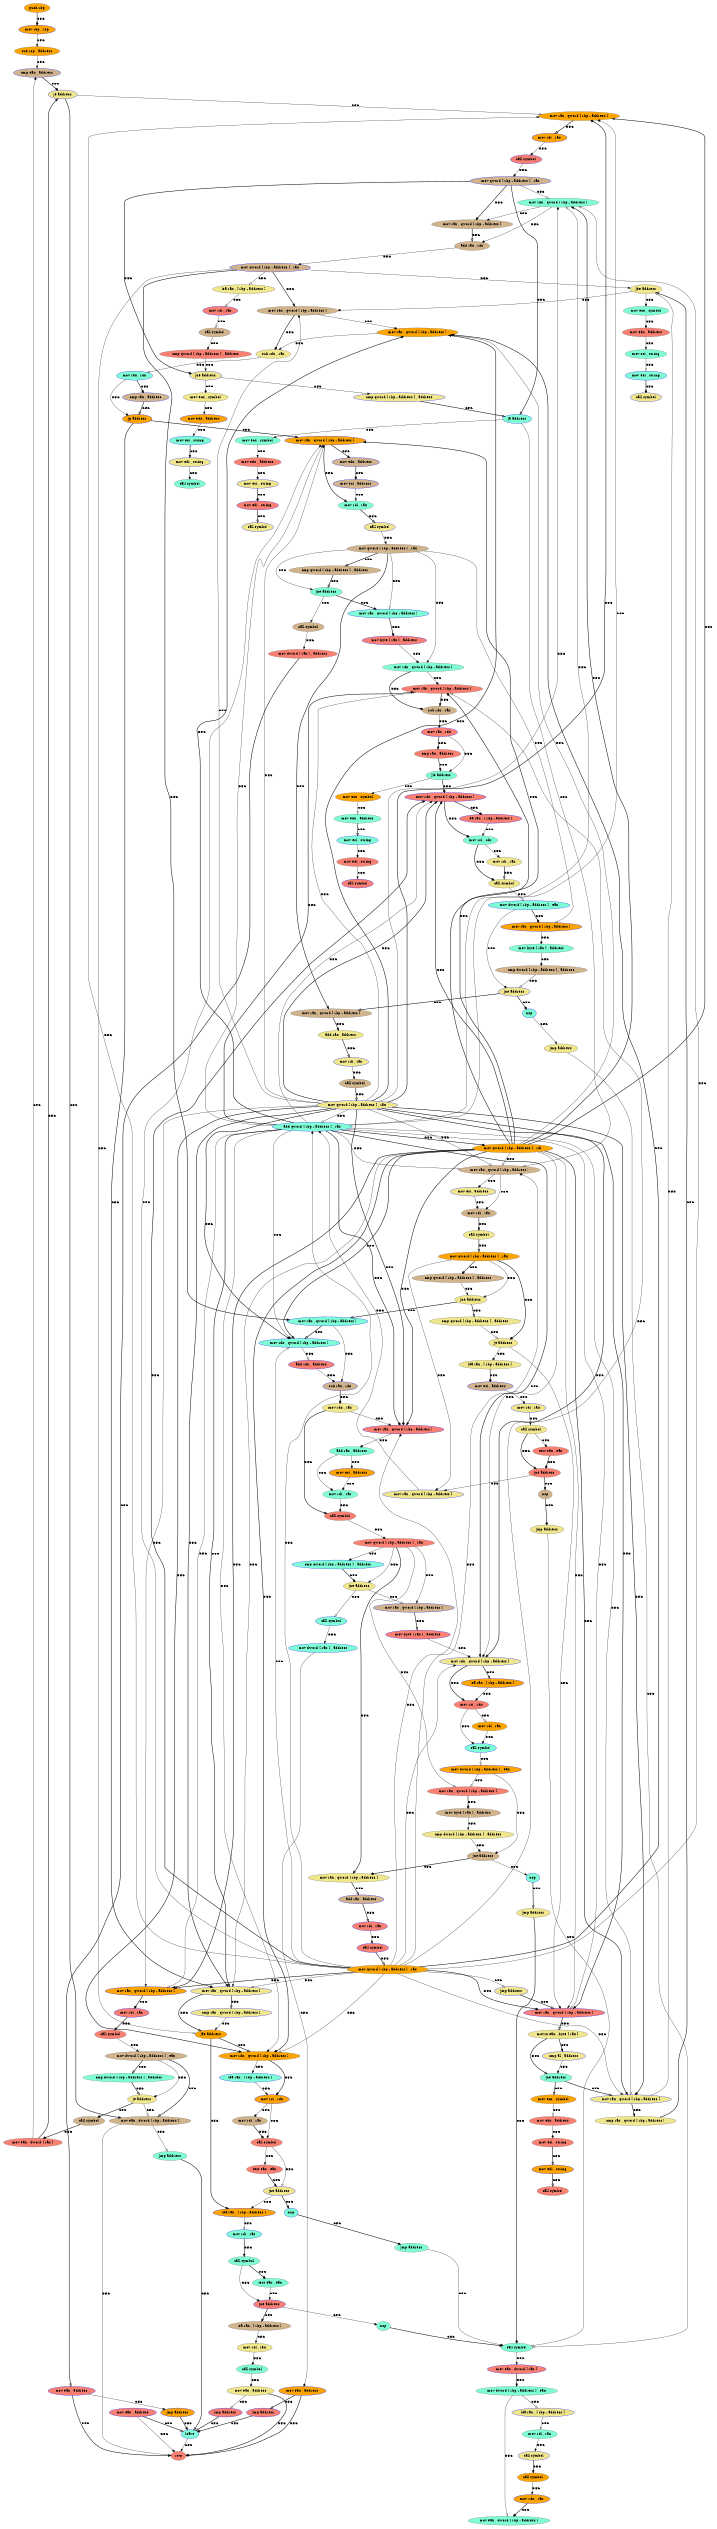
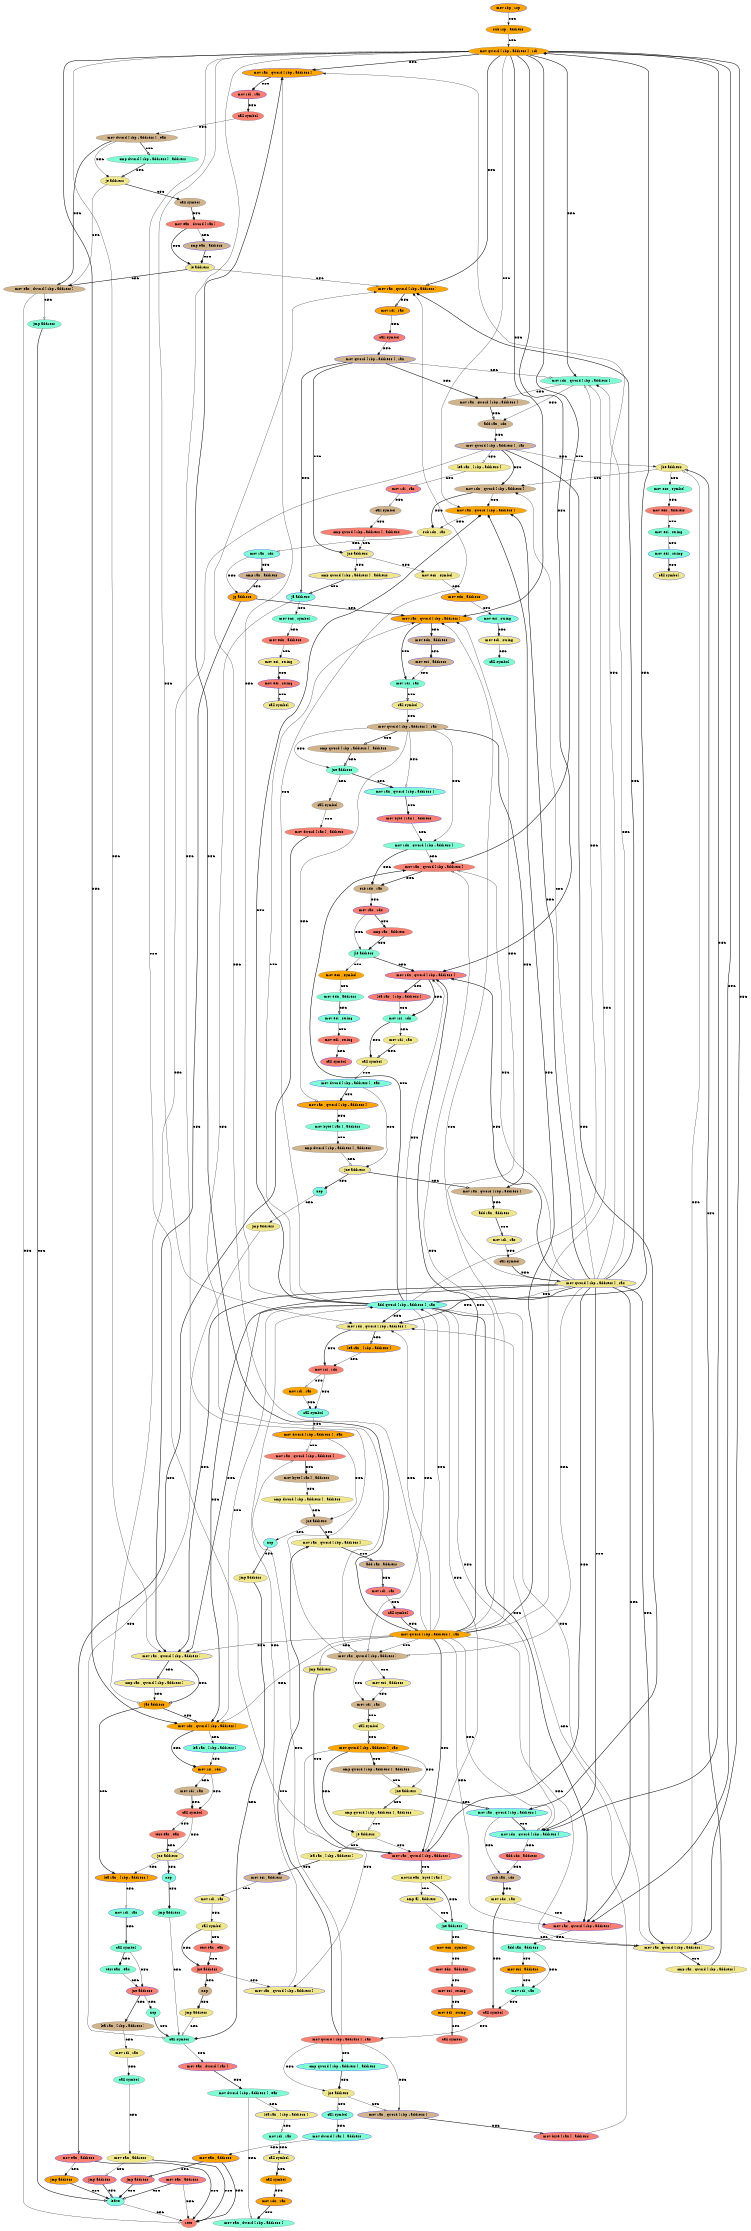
(37, 8) -> none
(37, 61) -> (509, 39)
(560, 2044) -> (421, 1887)
